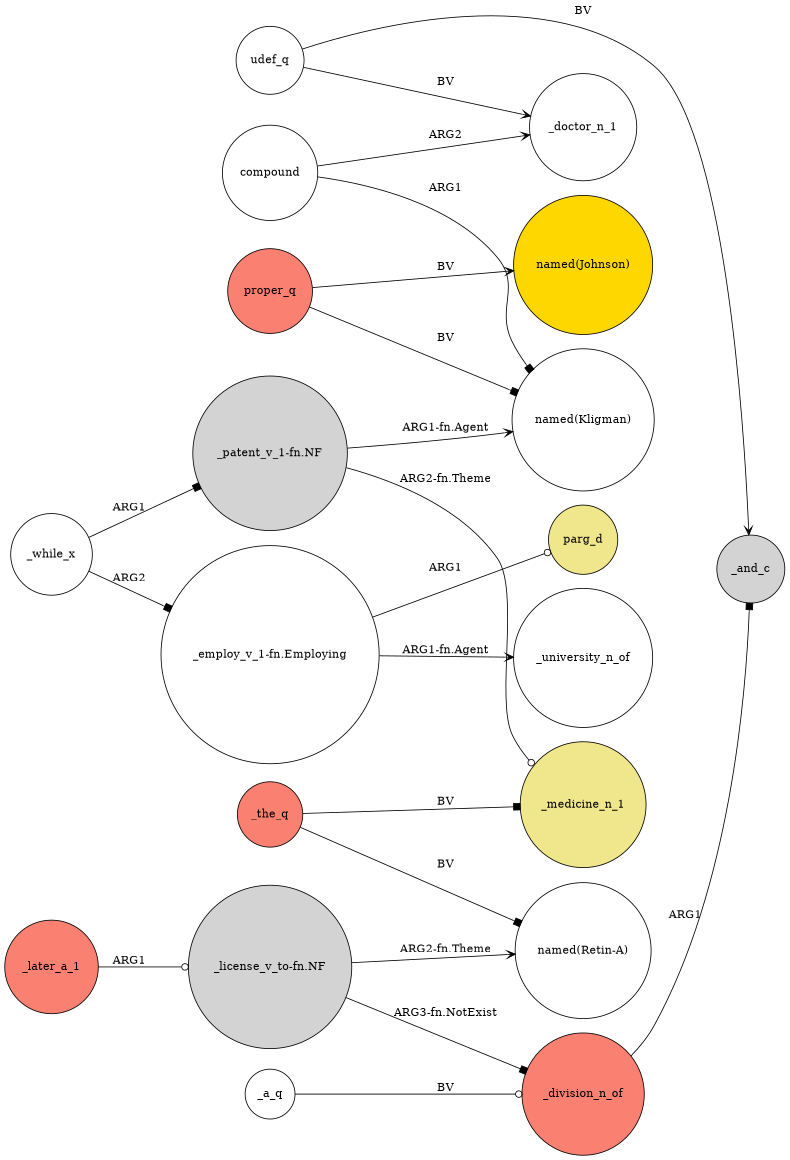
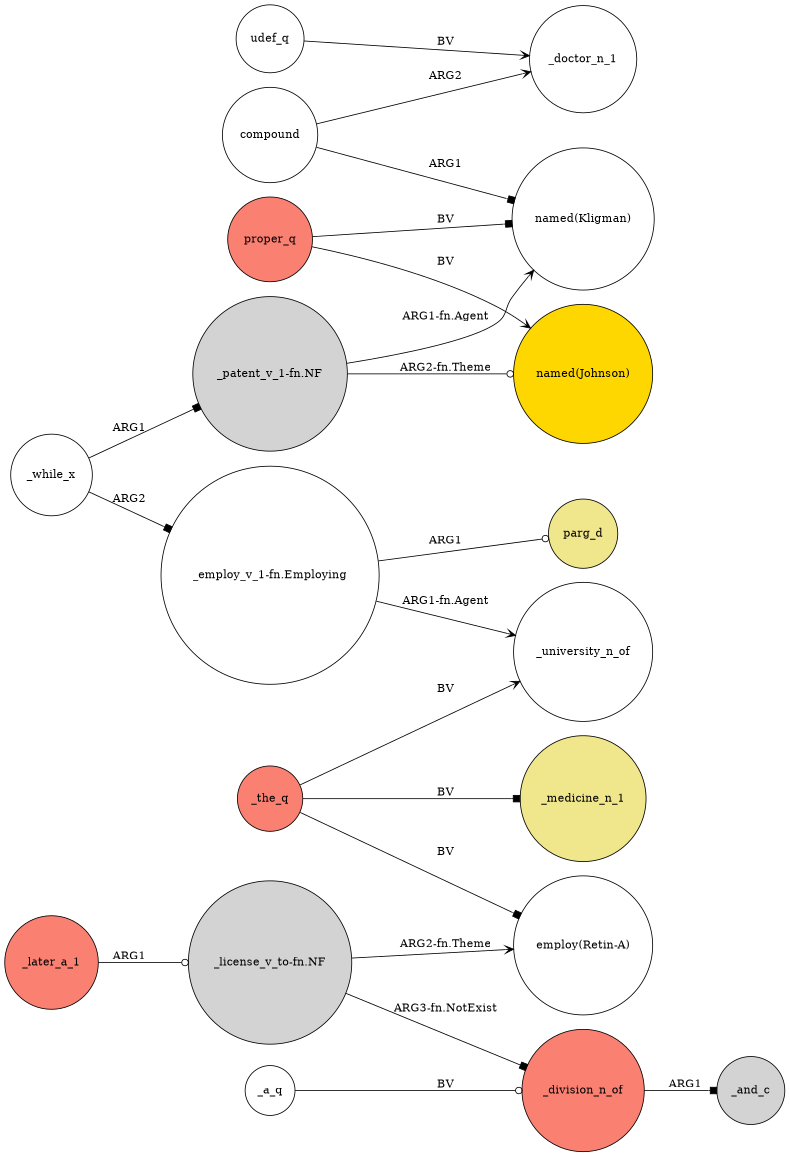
(684, 112) -> none
(499, 563) -> (427, 374)
none -> (406, 735)
(583, 951) -> (583, 945)
